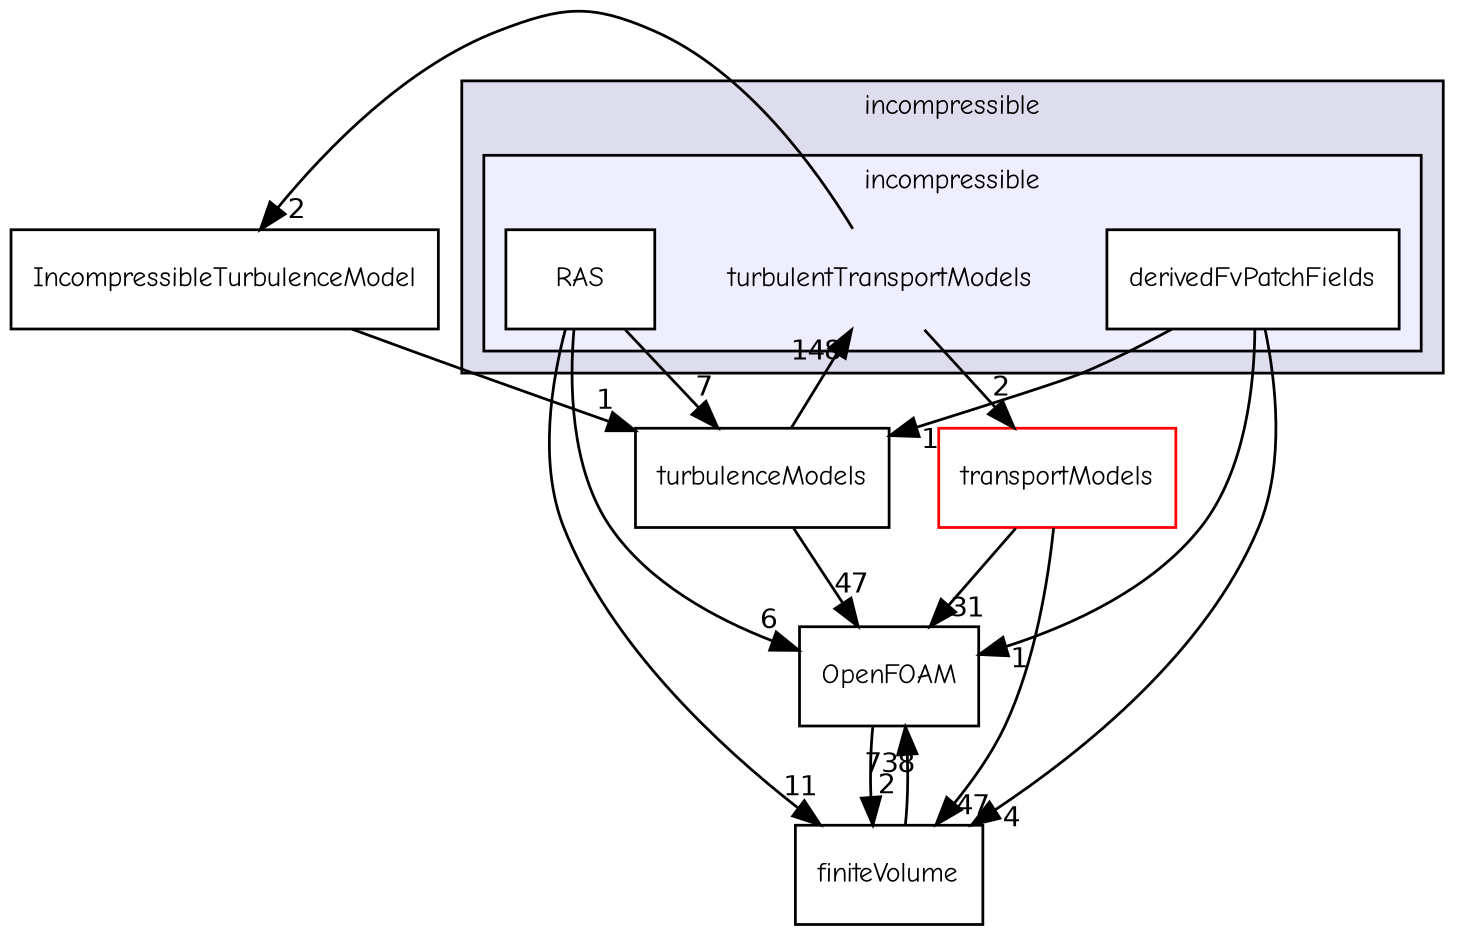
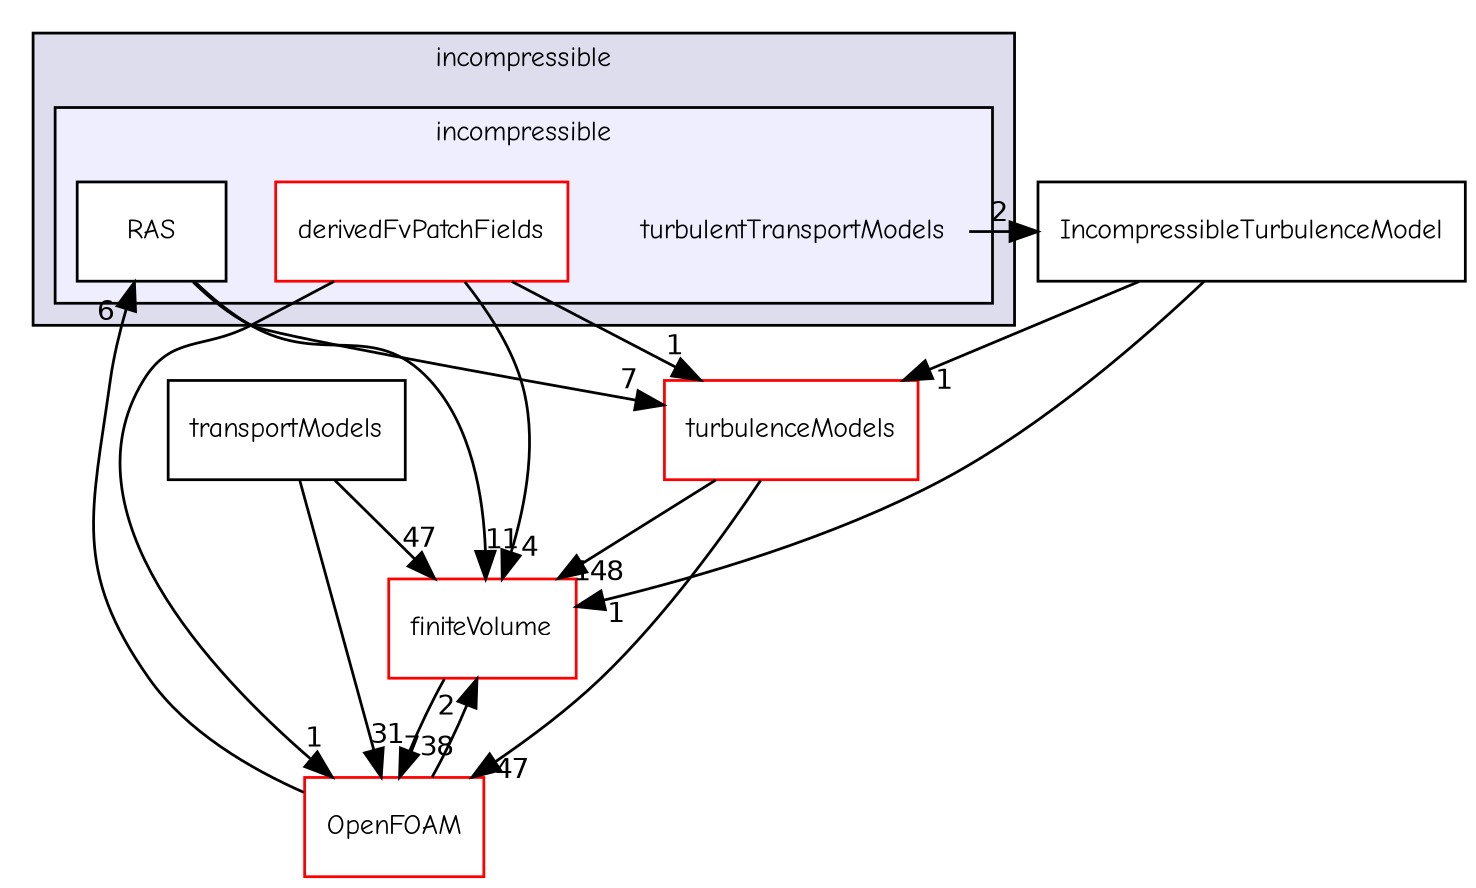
(1253, 279) -> (422, 232)
(960, 369) -> none
(814, 391) -> (649, 522)
(762, 478) -> (791, 430)
(1057, 478) -> (287, 430)
none -> (929, 487)
(610, 525) -> (105, 595)
(889, 676) -> (394, 827)
(889, 875) -> (482, 629)
